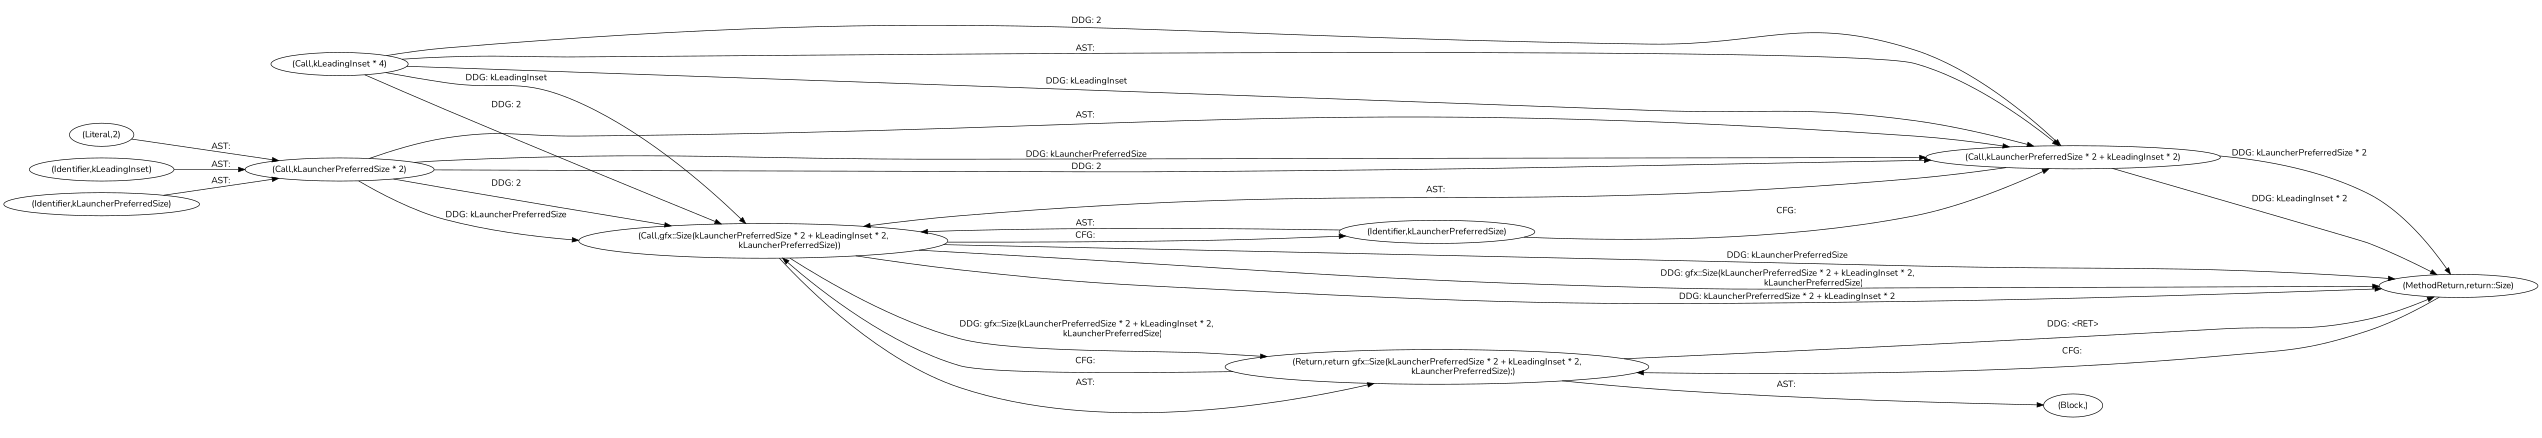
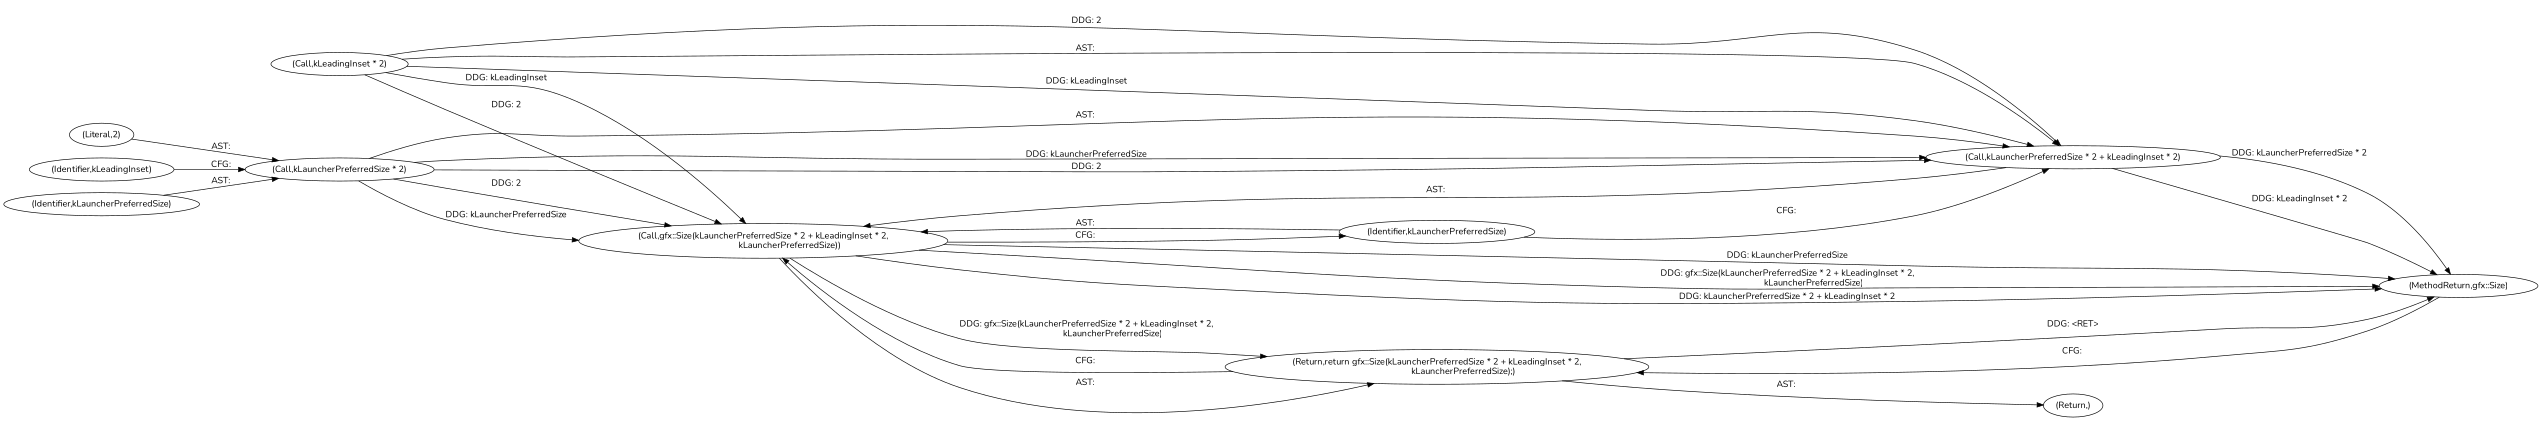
(340, 64) -> (340, 64)
(222, 165) -> (222, 165)
(2459, 286) -> (2459, 286)
(2073, 406) -> (2073, 406)
